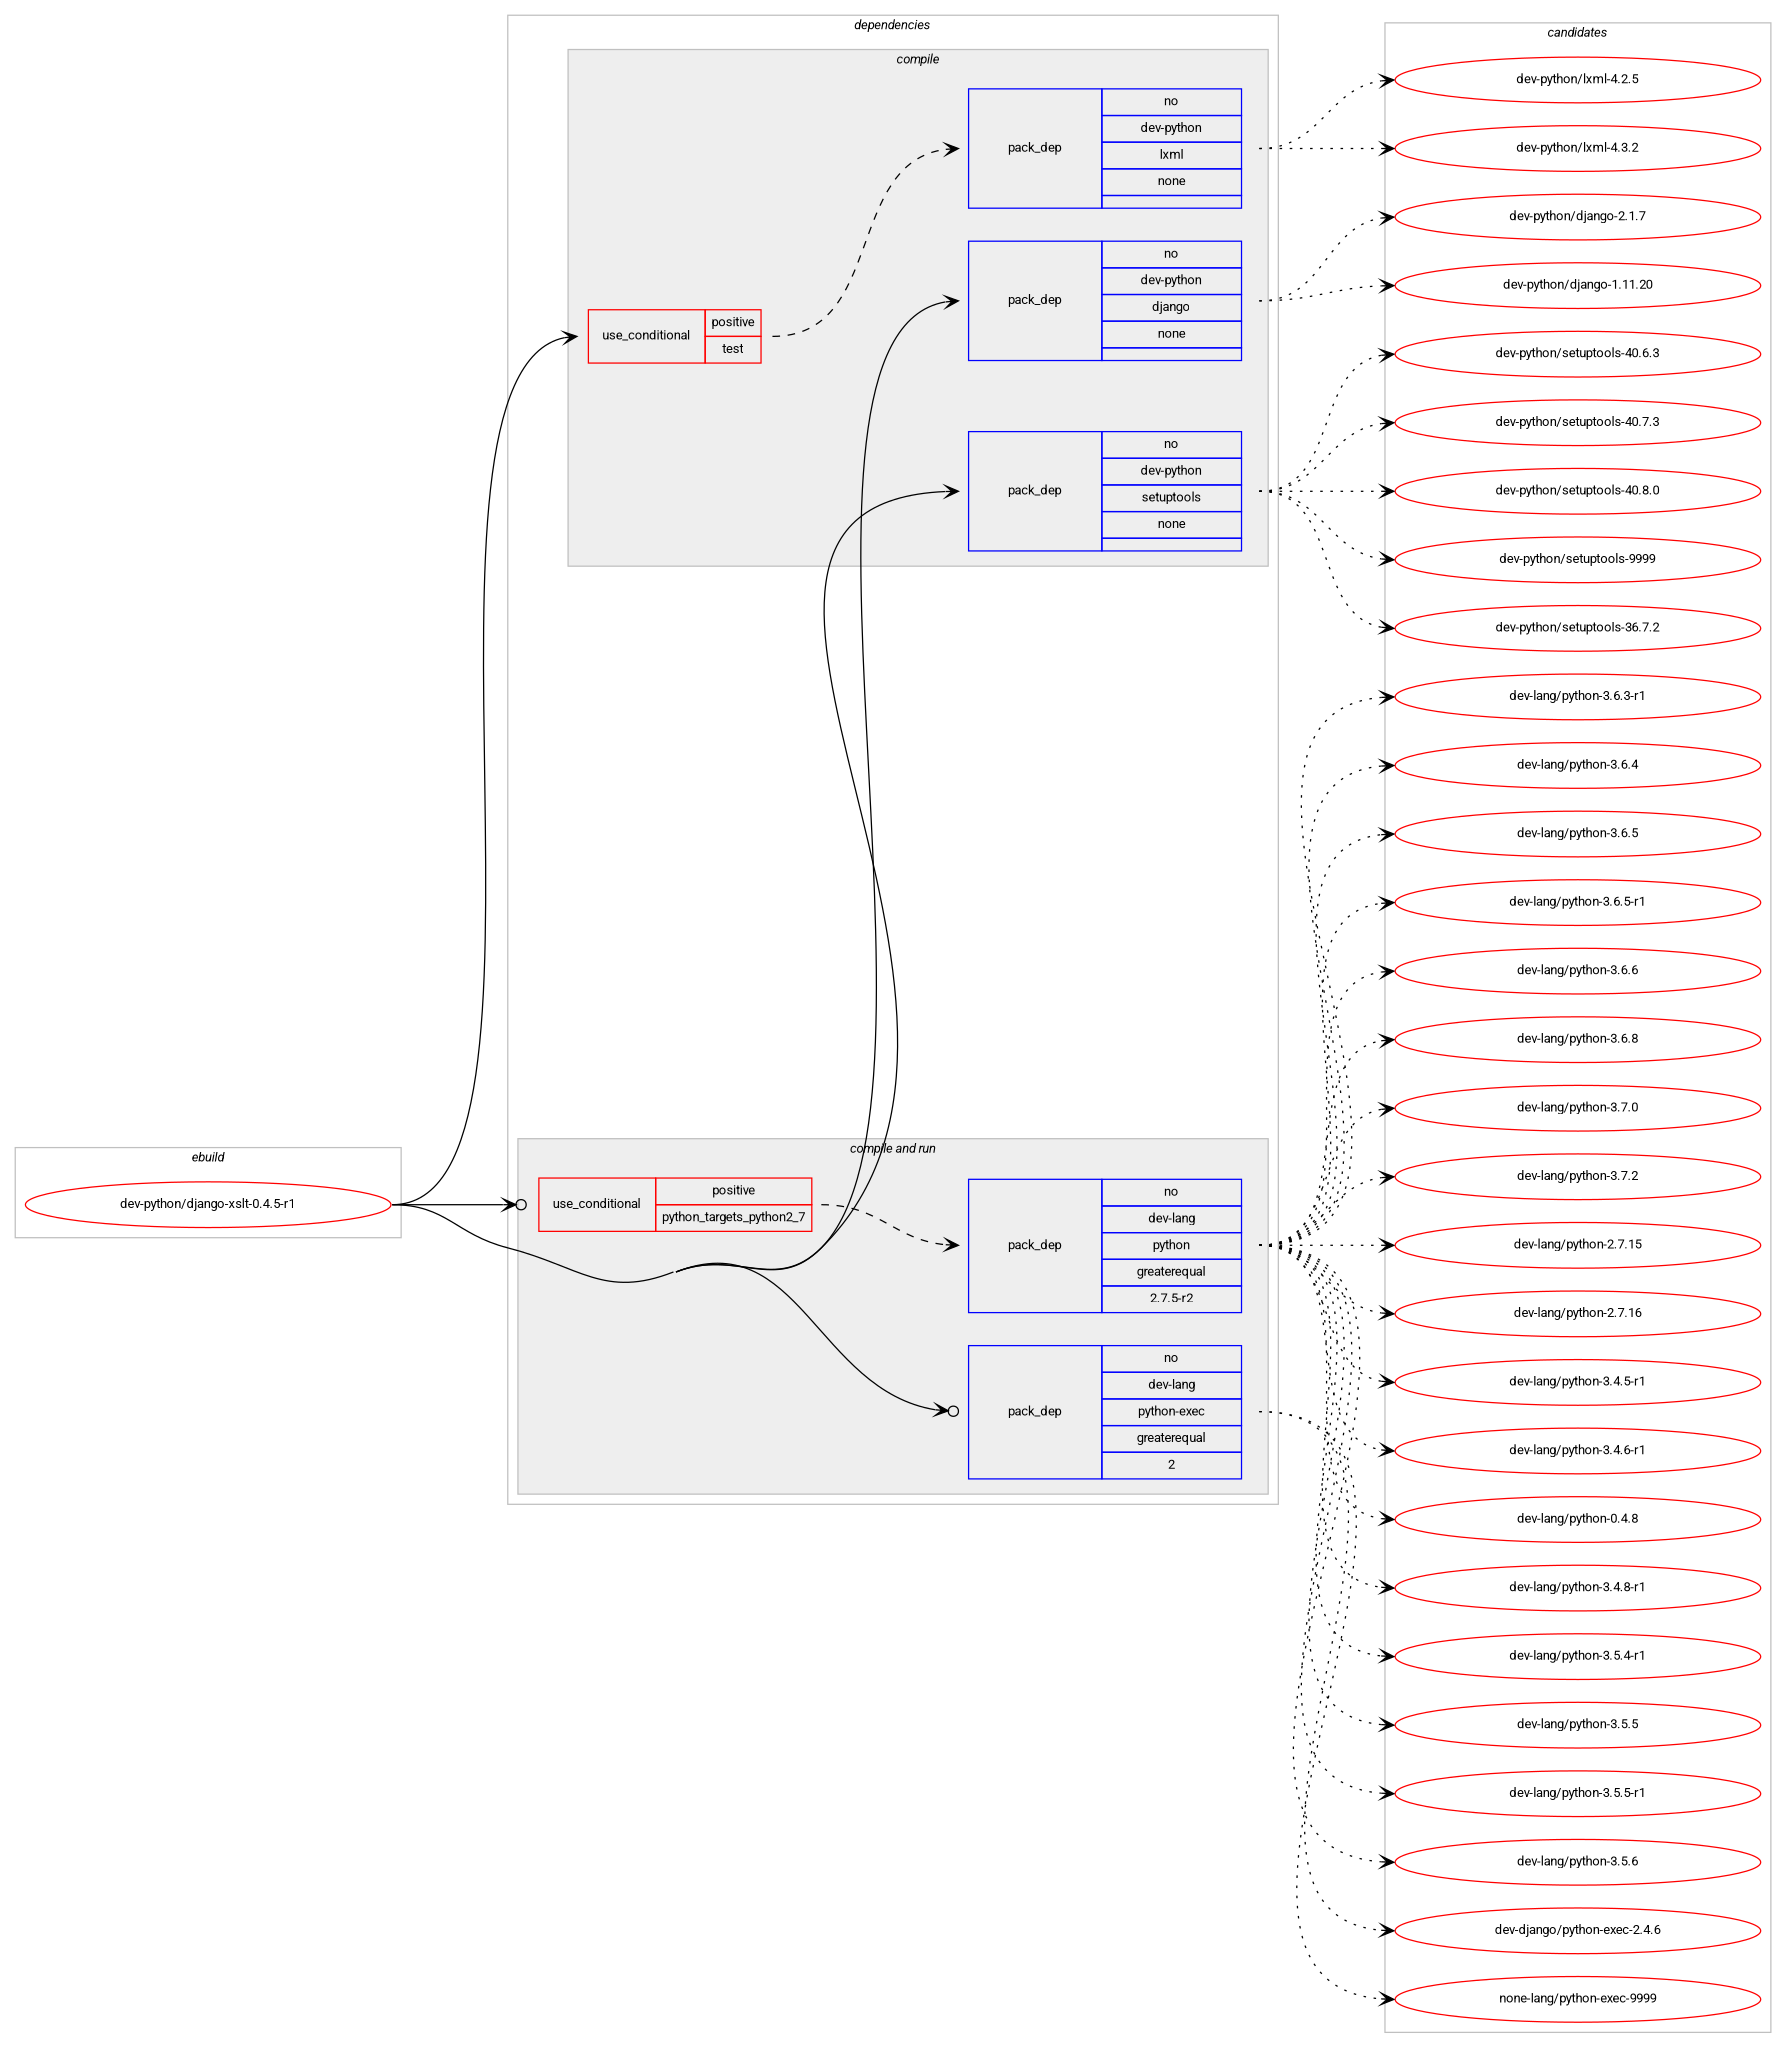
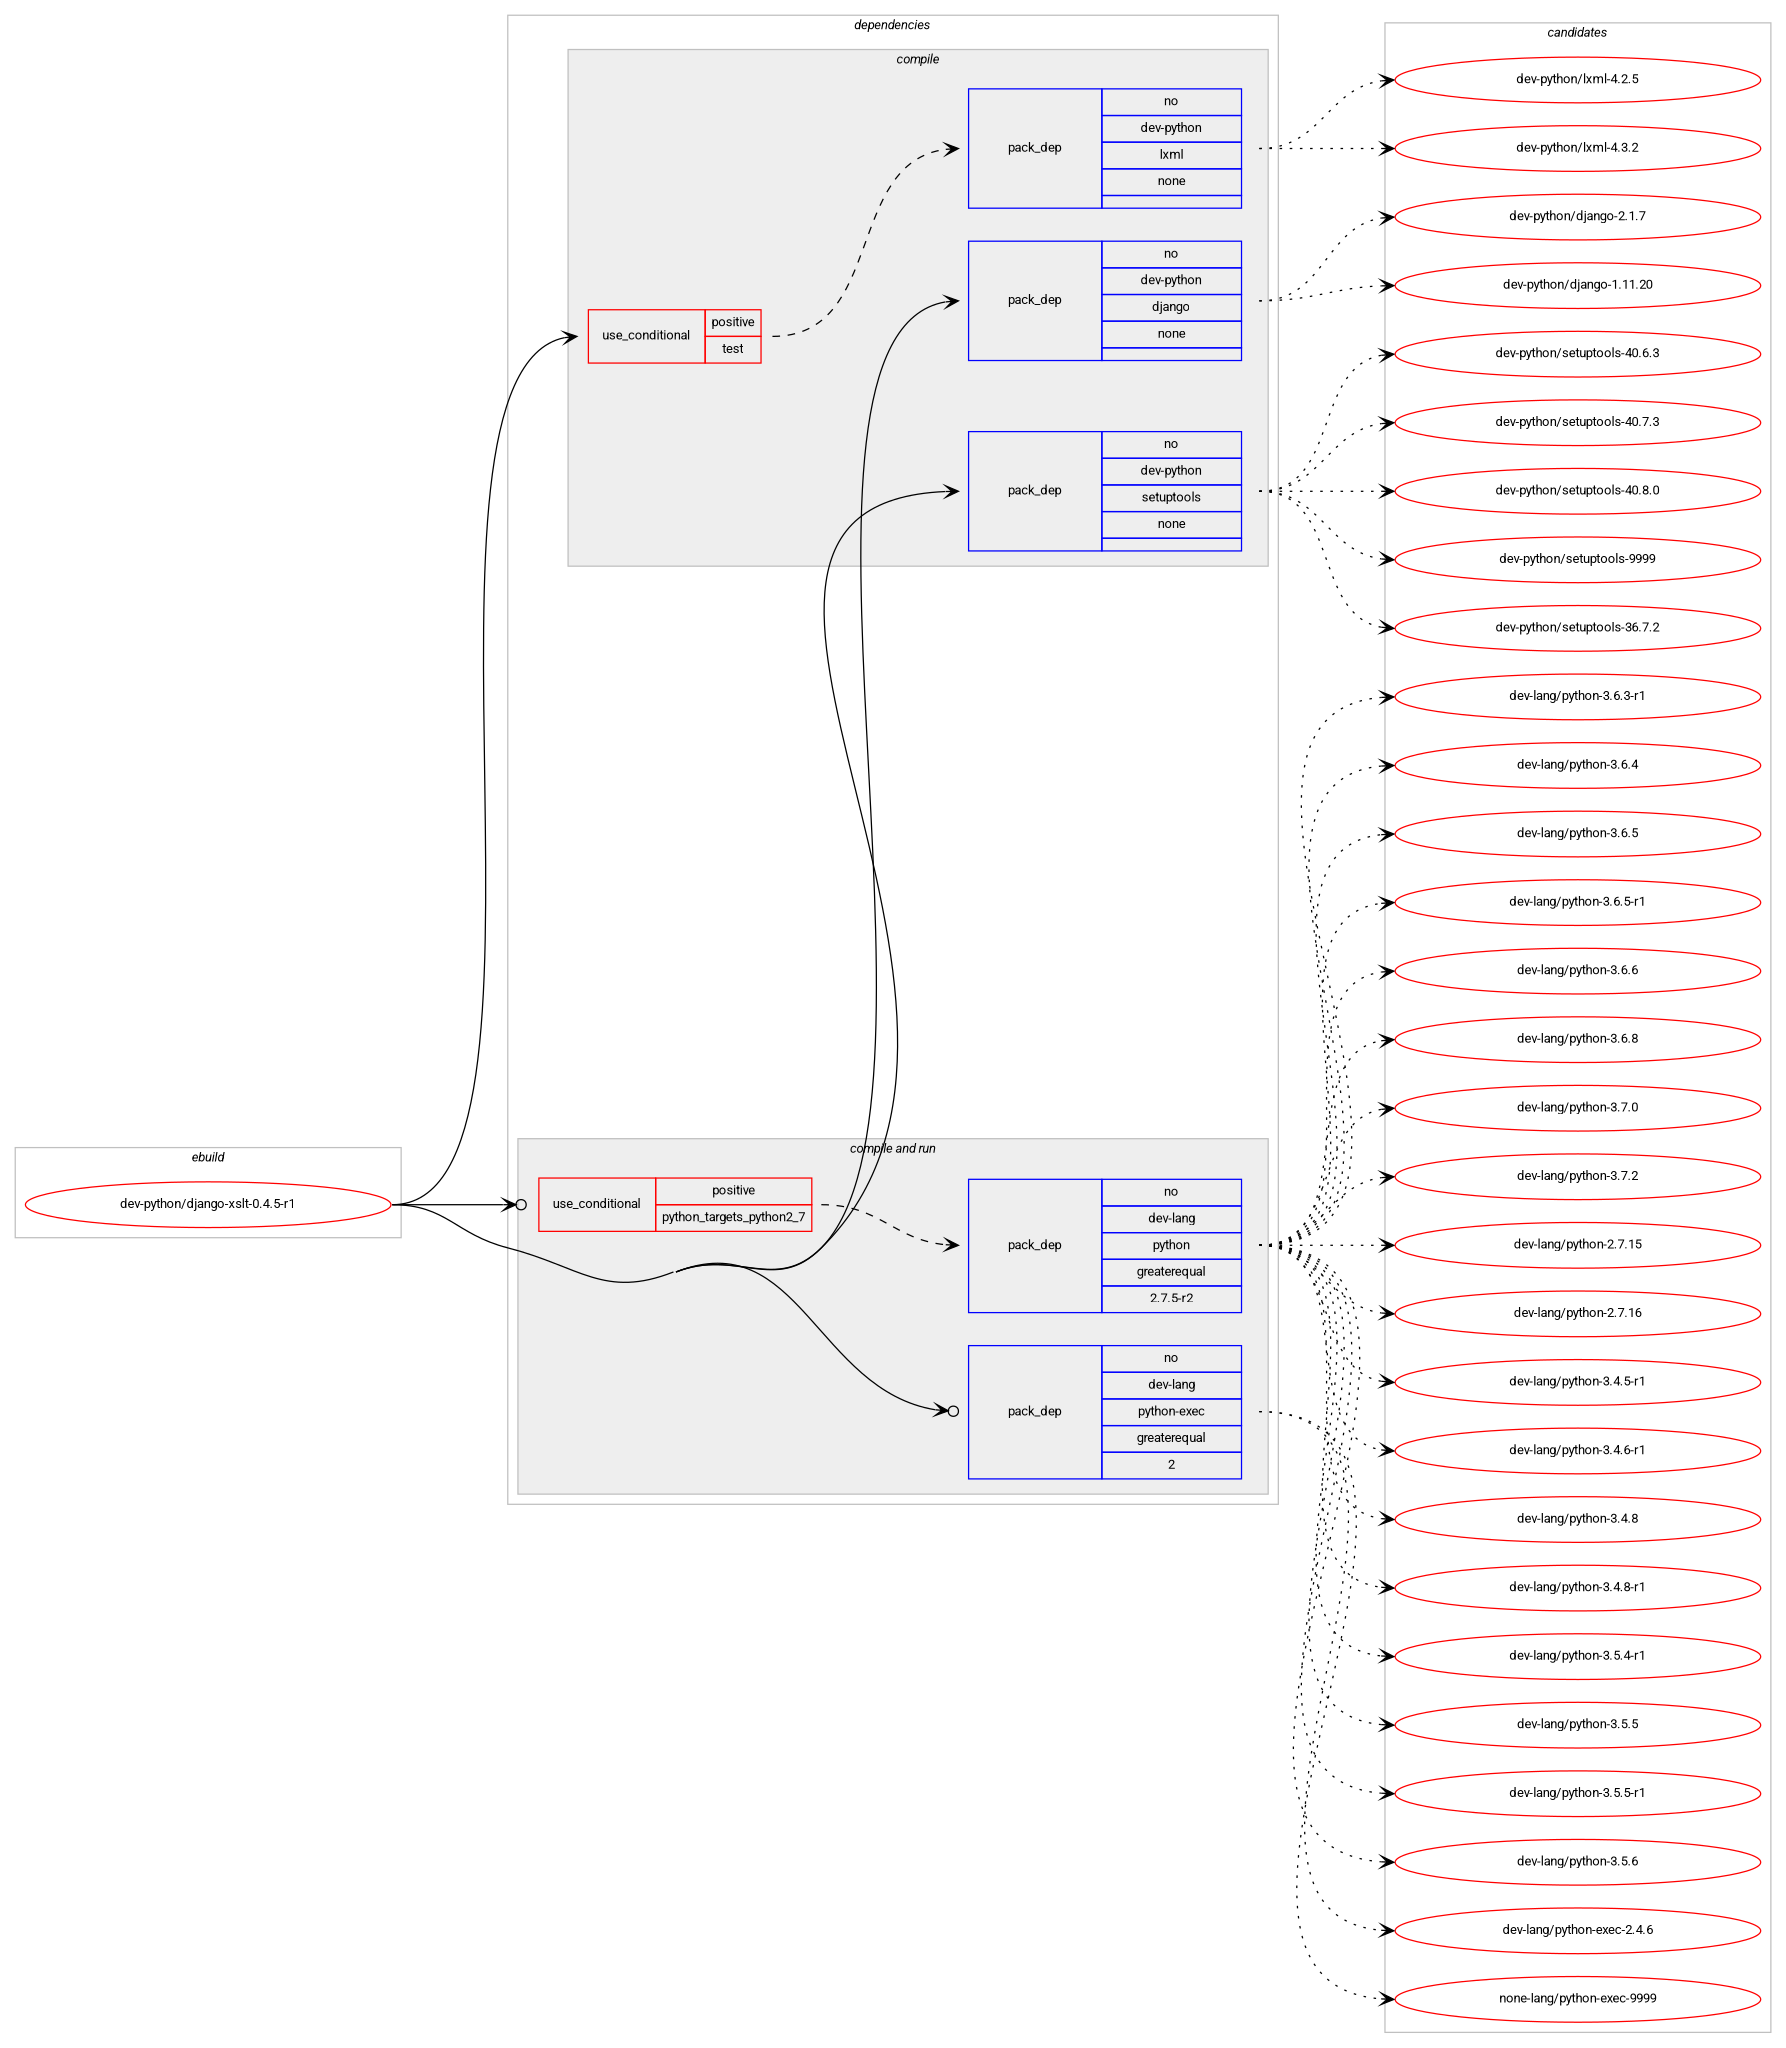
(1578, 1520) -> (1578, 1520)
(1578, 1931) -> (1578, 1931)
